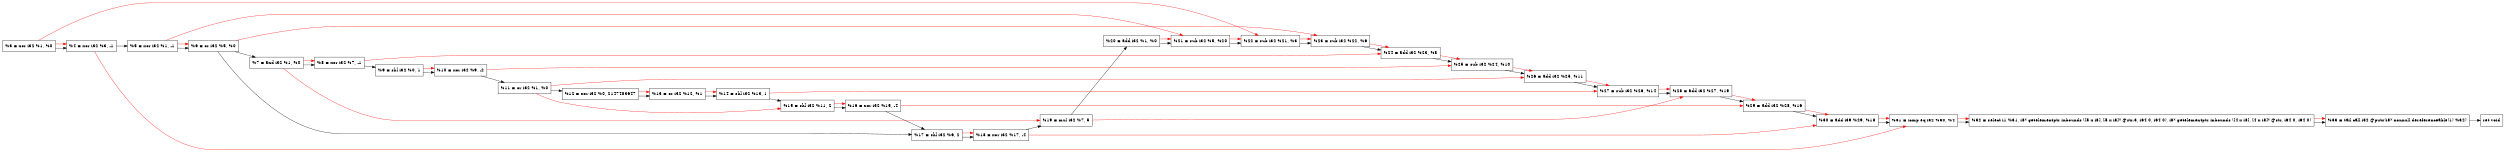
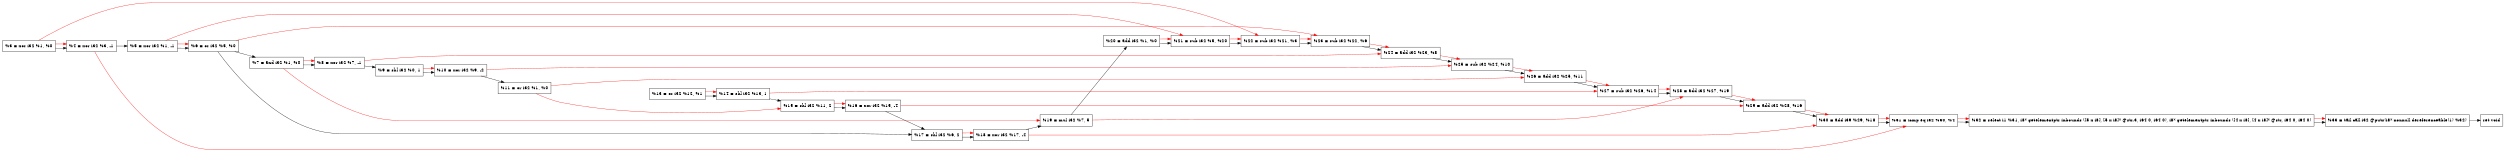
(600, 94) -> none
